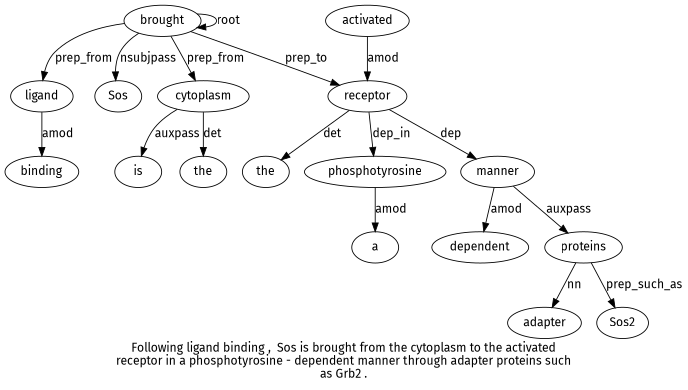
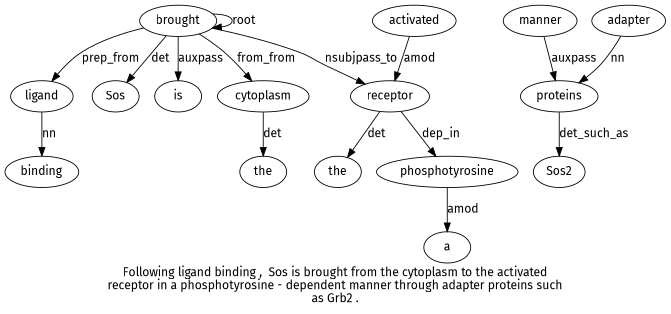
(148, 59) -> (161, 59)
(216, 59) -> (266, 59)
(306, 59) -> (361, 59)
(157, 125) -> (178, 54)
(429, 132) -> none
(58, 134) -> (49, 134)
(480, 247) -> none
(566, 281) -> (606, 59)
(644, 285) -> (594, 134)
